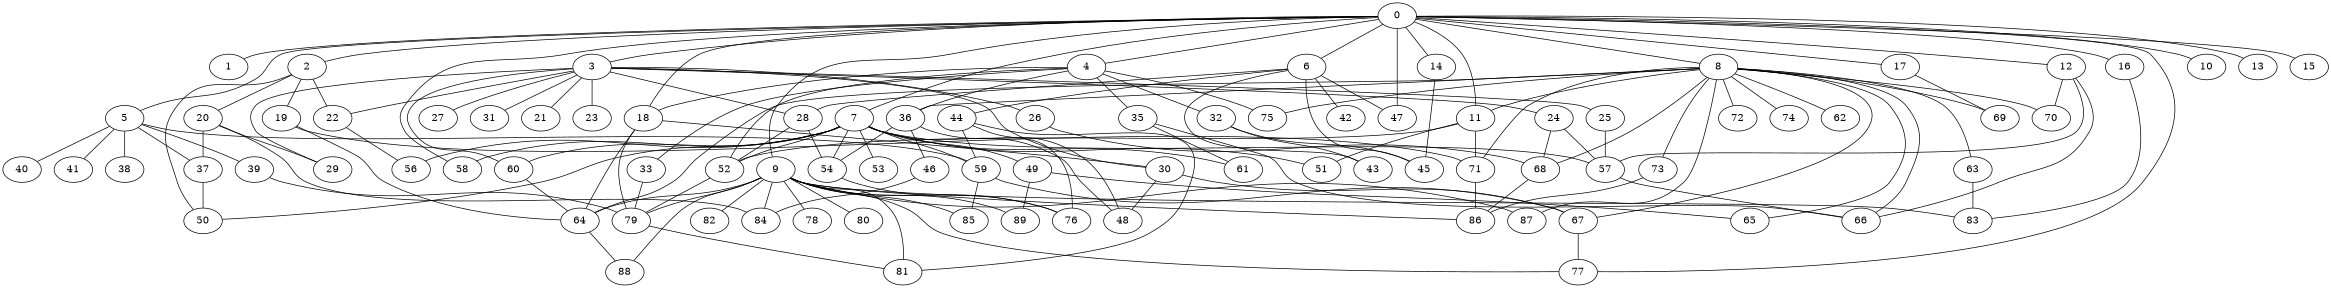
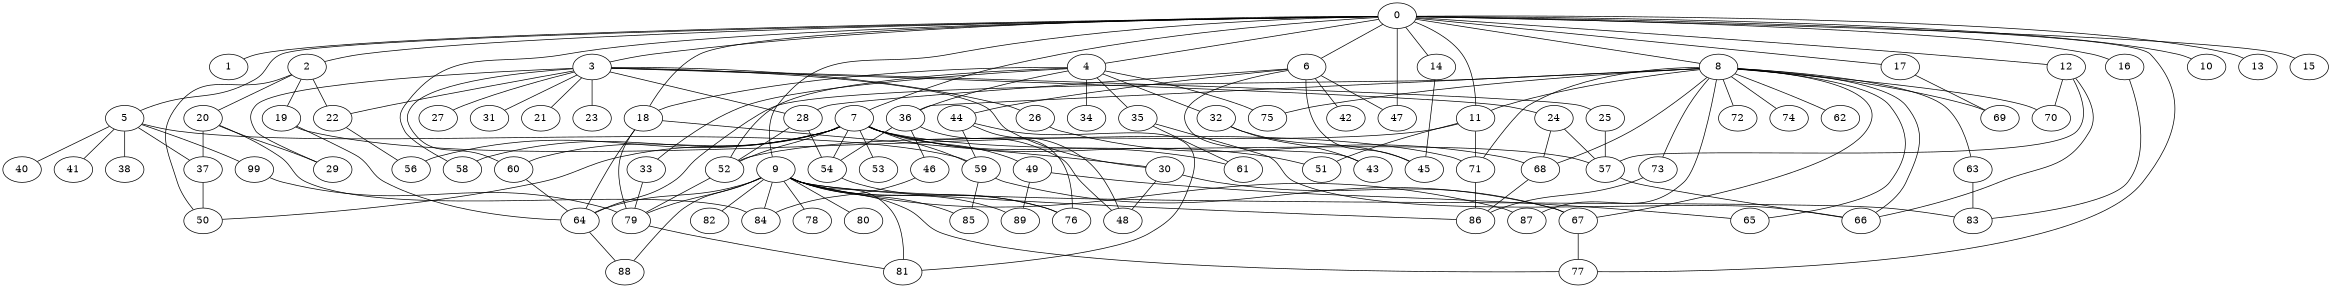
none -> (1087, 118)
(254, 170) -> (254, 170)
